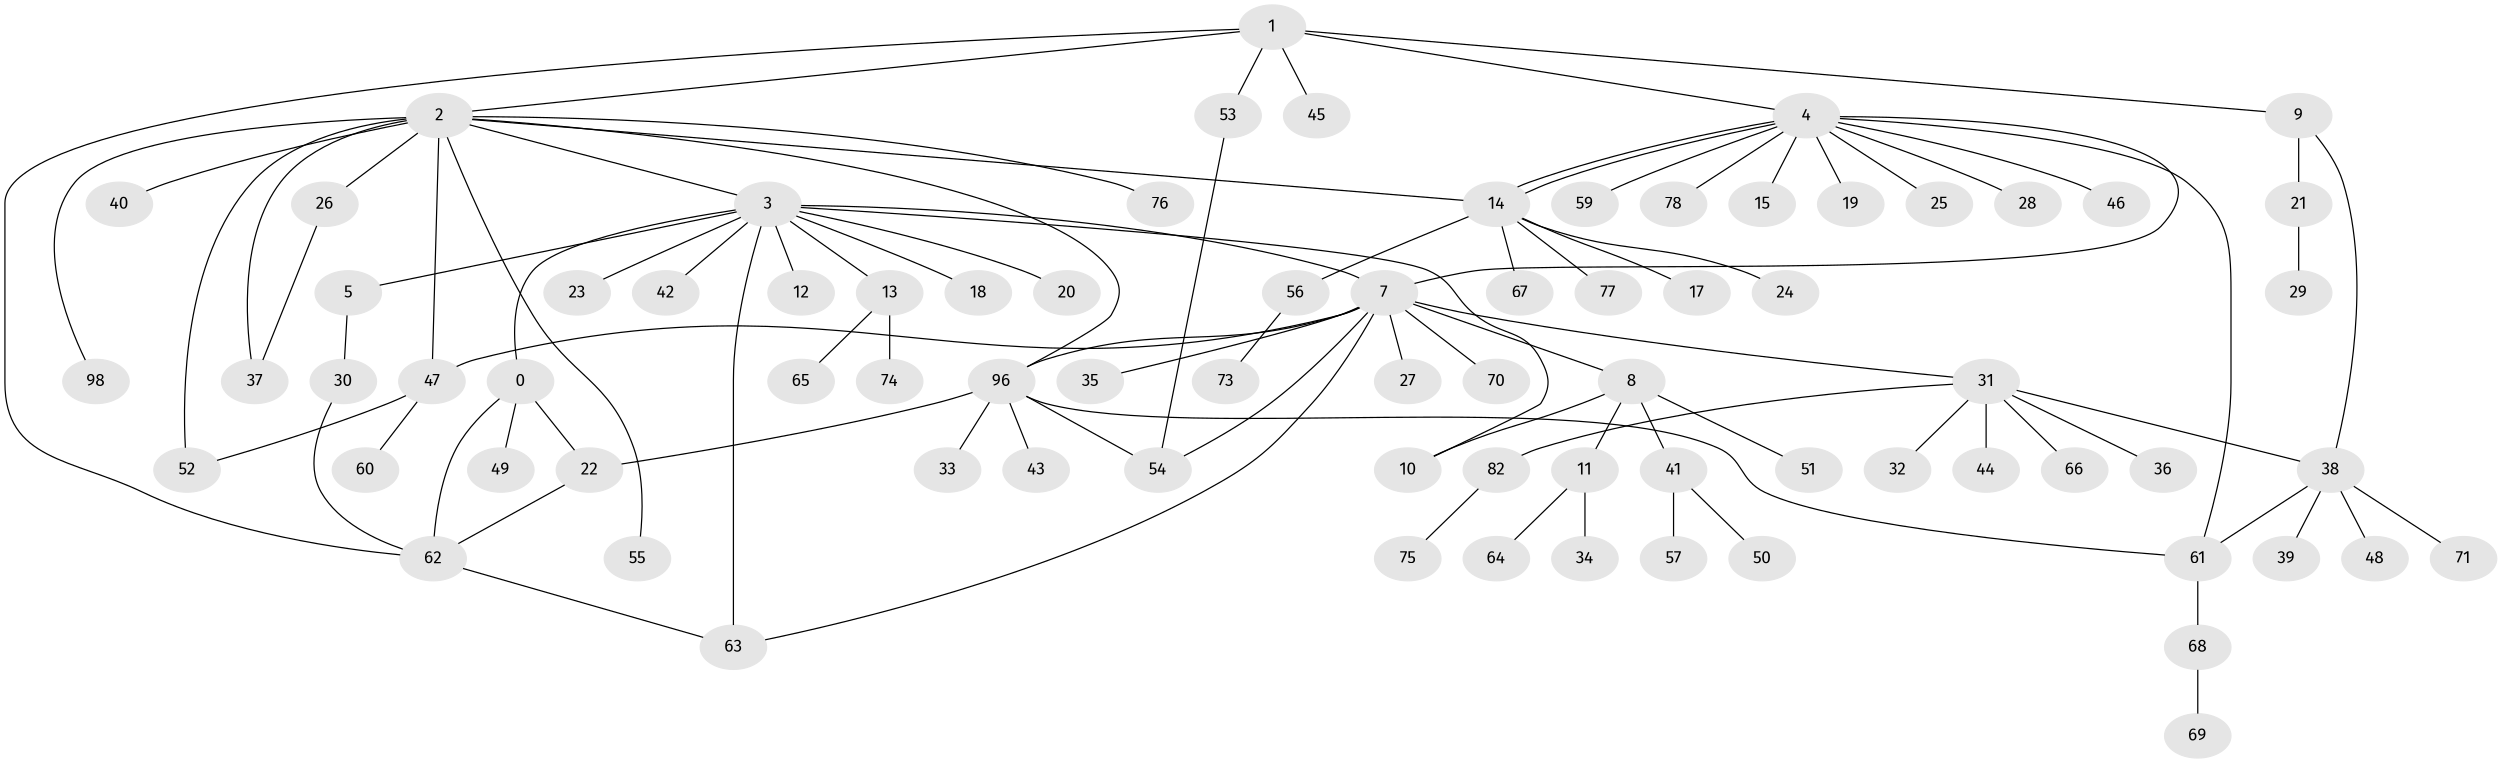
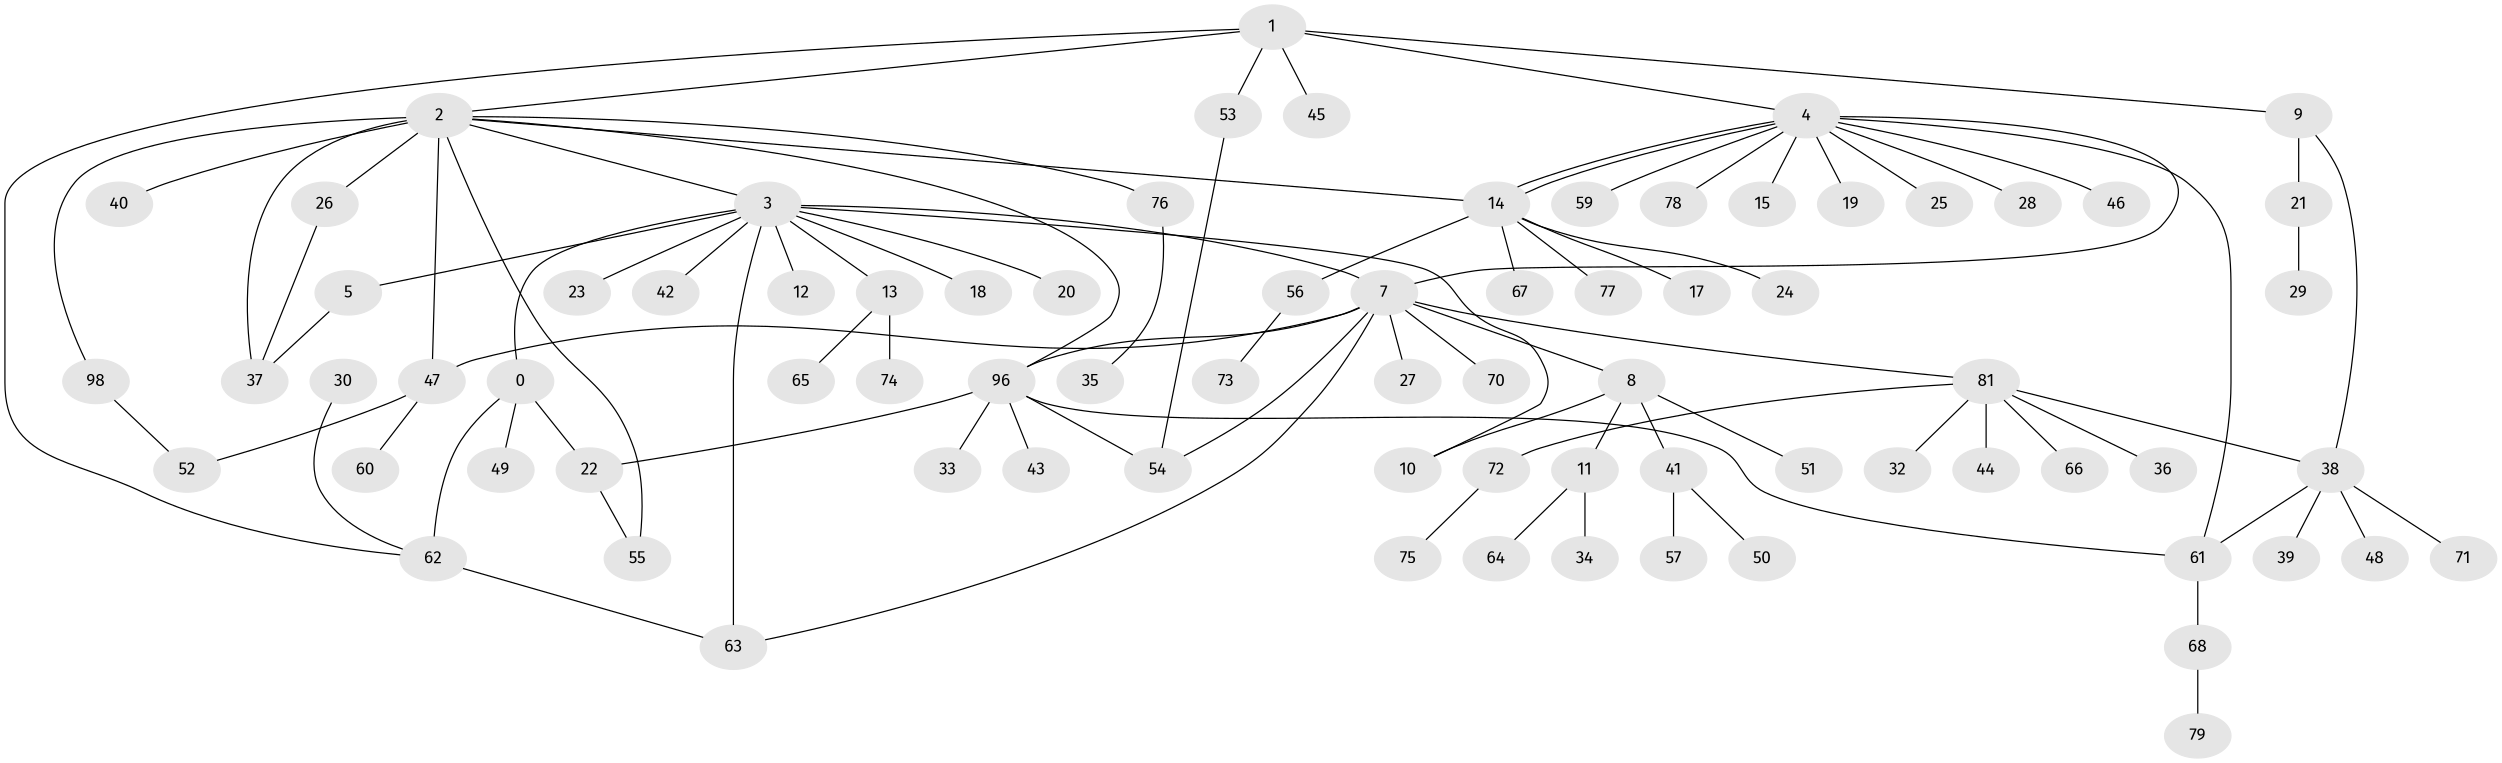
(222, 228) -> (142, 426)
(346, 337) -> (301, 337)
(1241, 343) -> (1156, 303)
(1986, 381) -> (1986, 381)
(1496, 470) -> (1496, 470)
(511, 514) -> (613, 514)
(2198, 736) -> (2198, 736)
